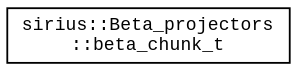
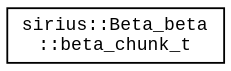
(149, 36) -> (116, 36)
